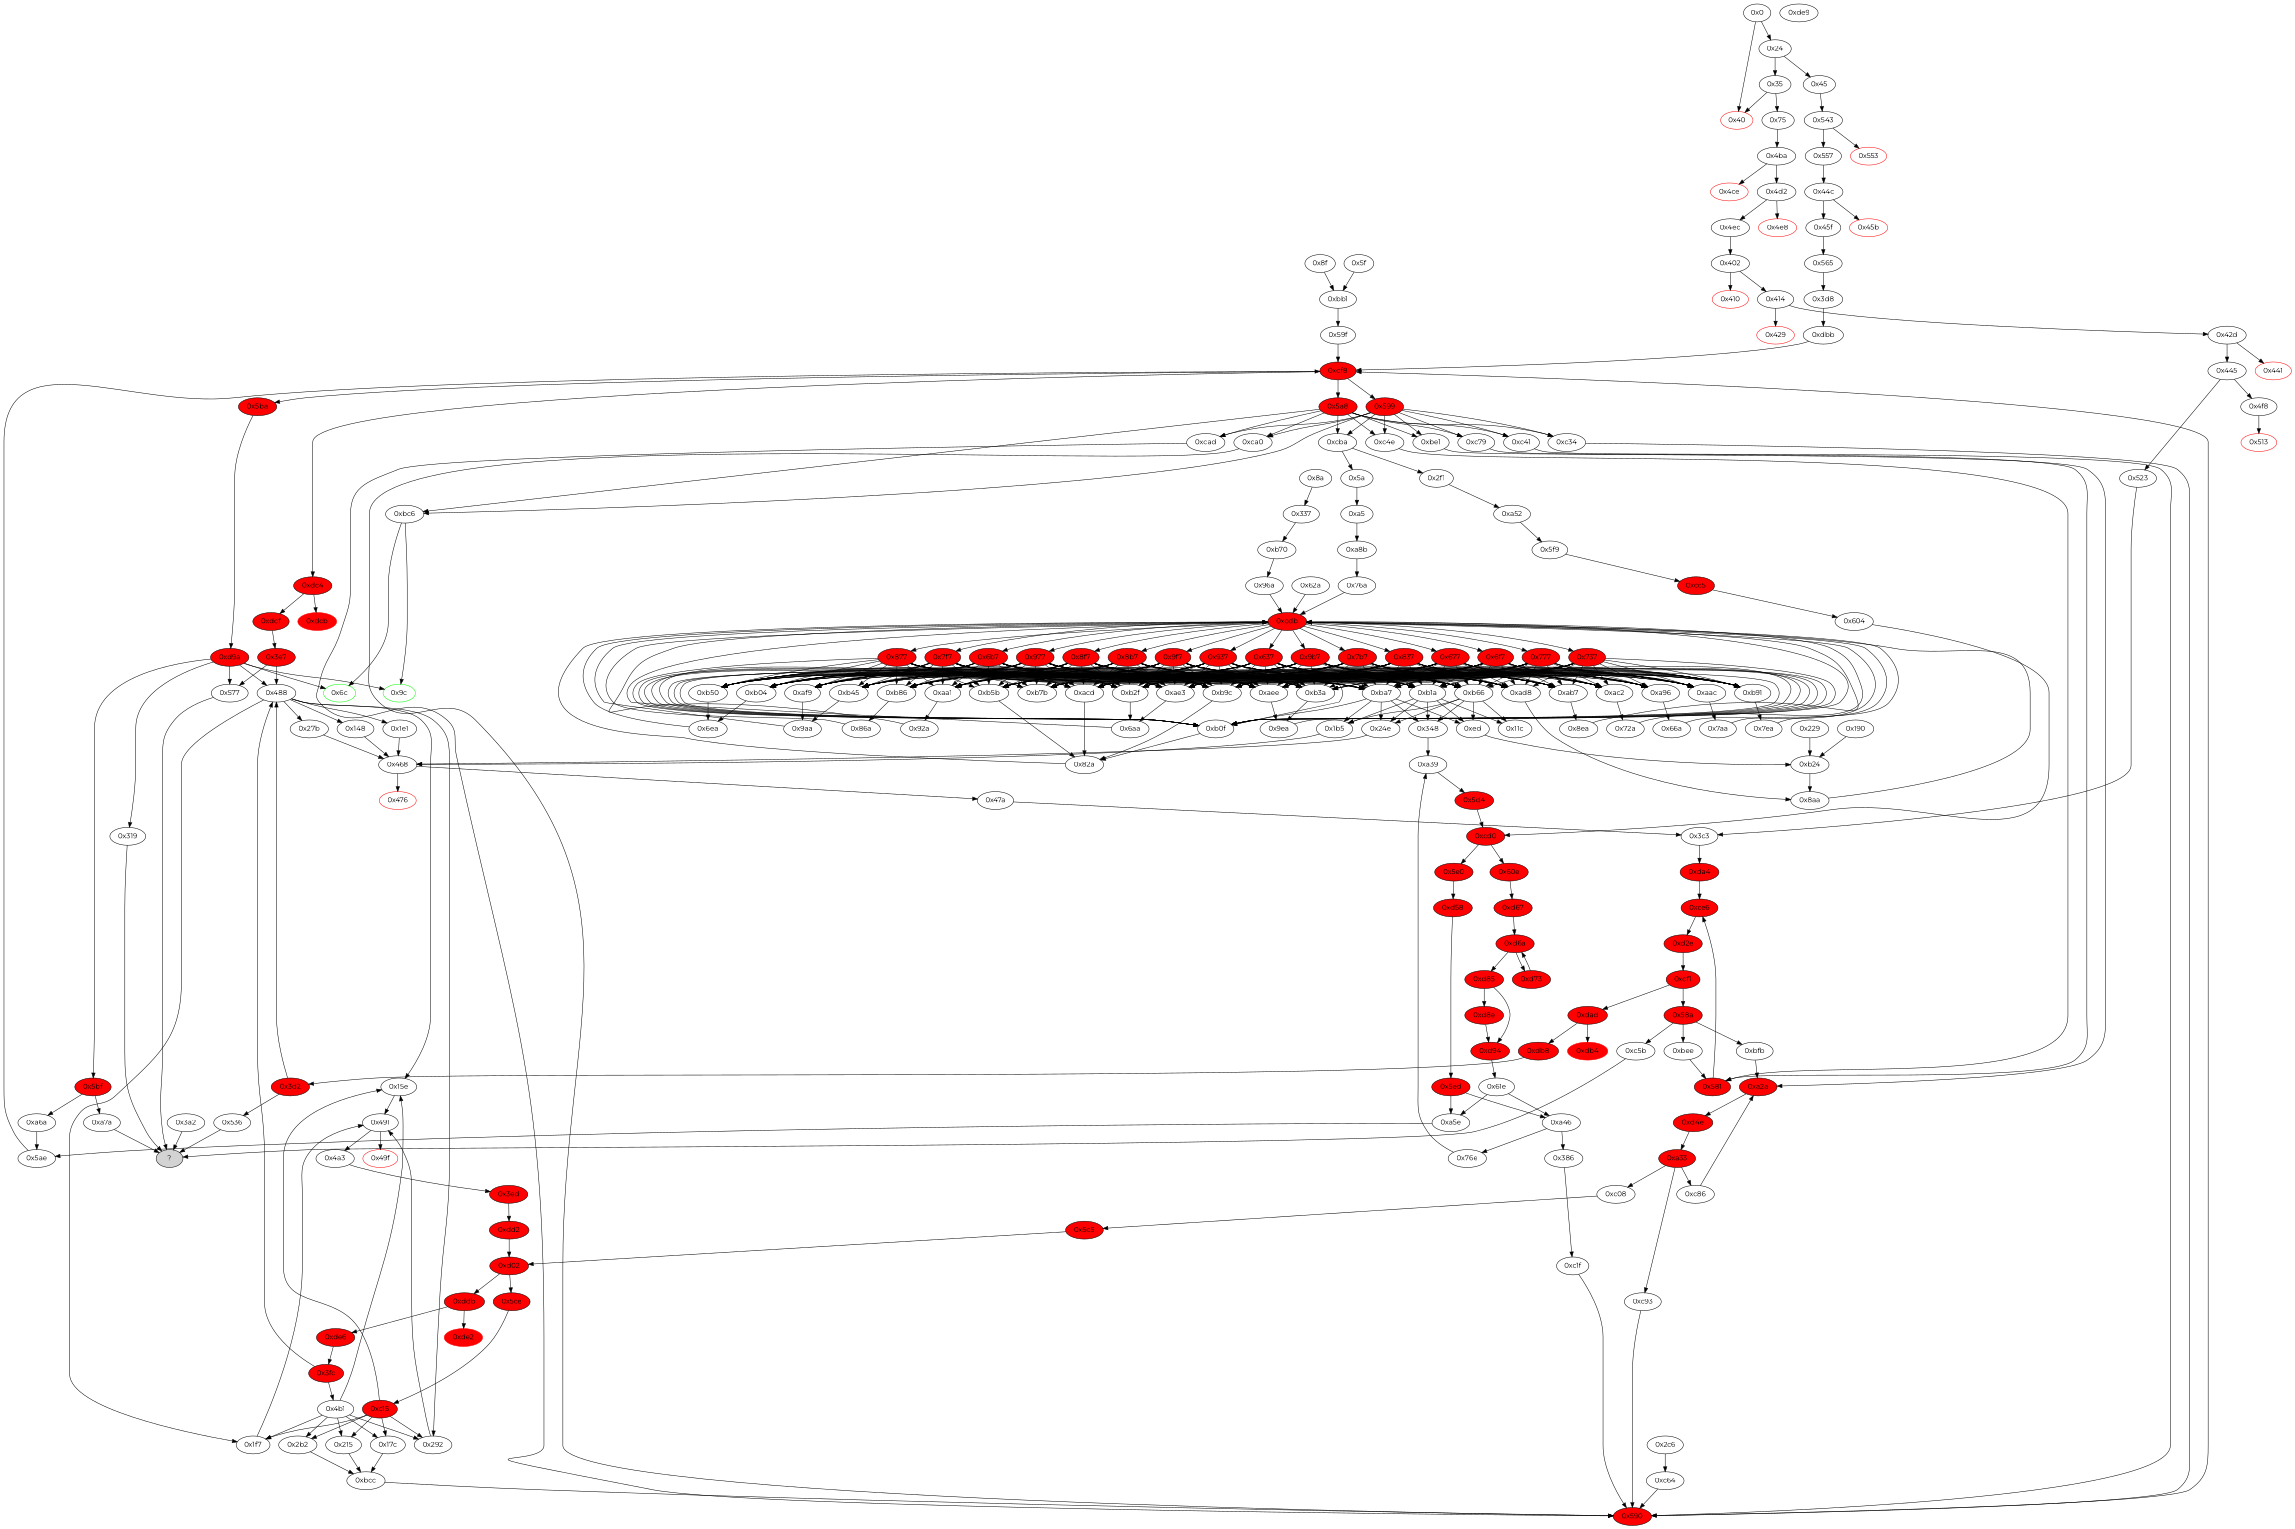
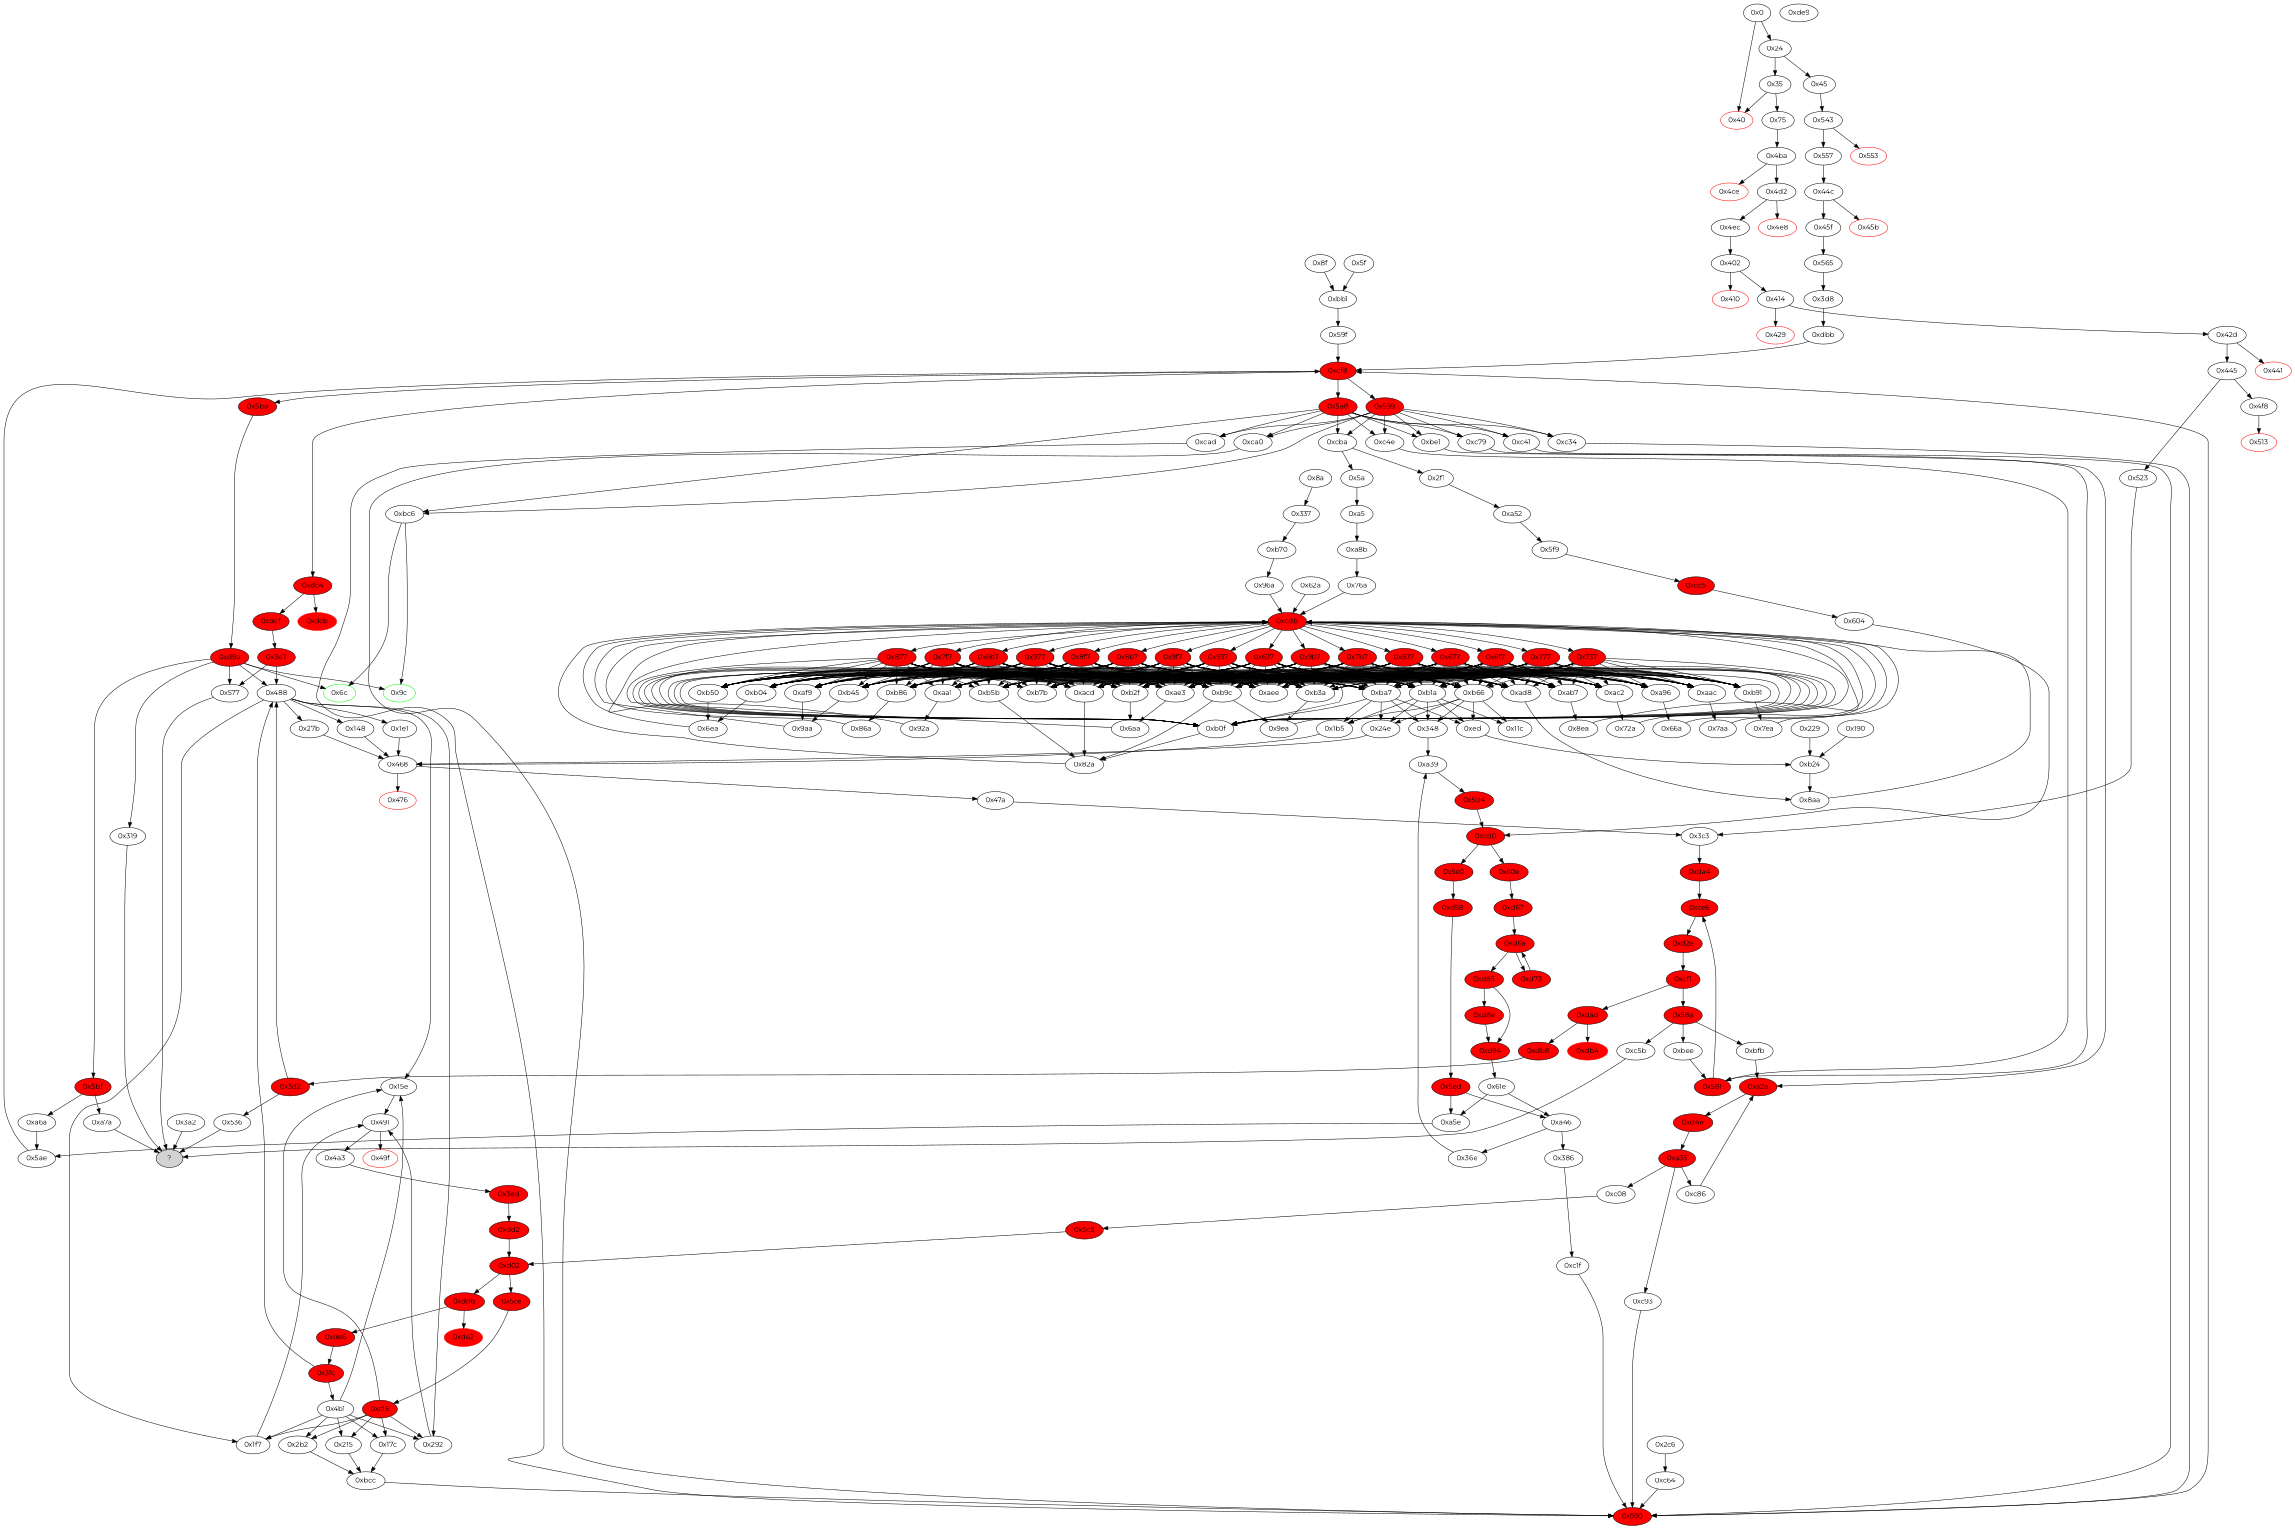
(1273, 708) -> (1248, 710)
(1467, 1159) -> (1467, 1159)
